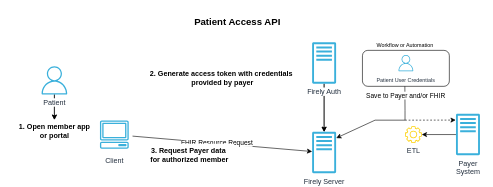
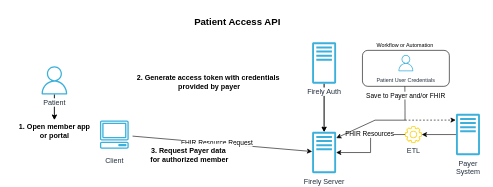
(222, 78) -> (209, 82)
none -> (371, 142)
